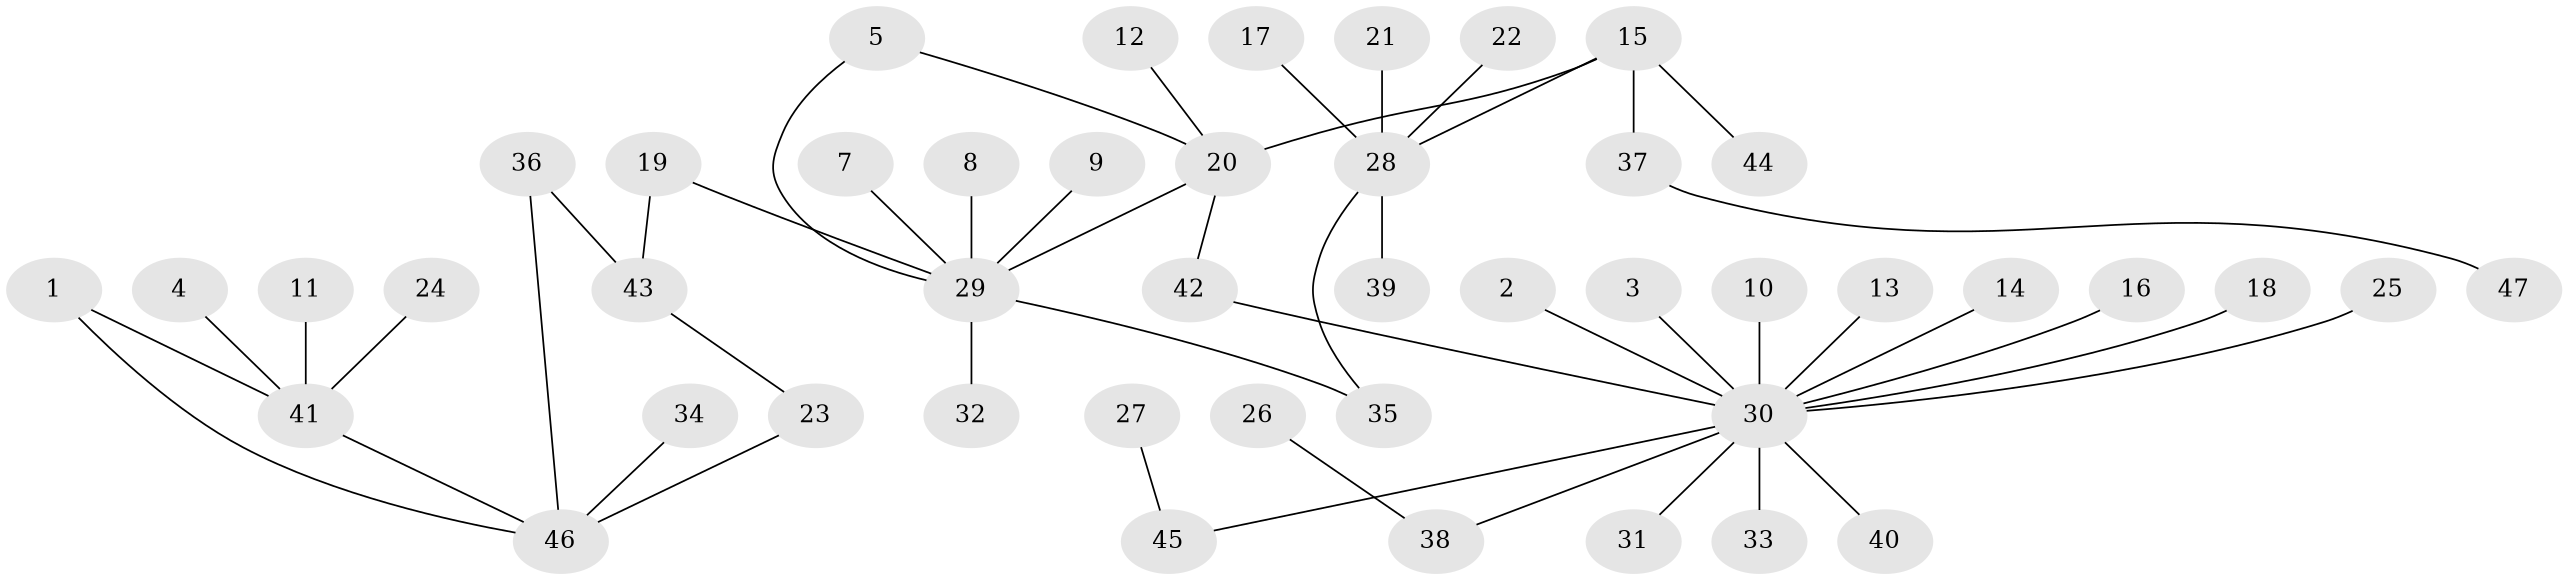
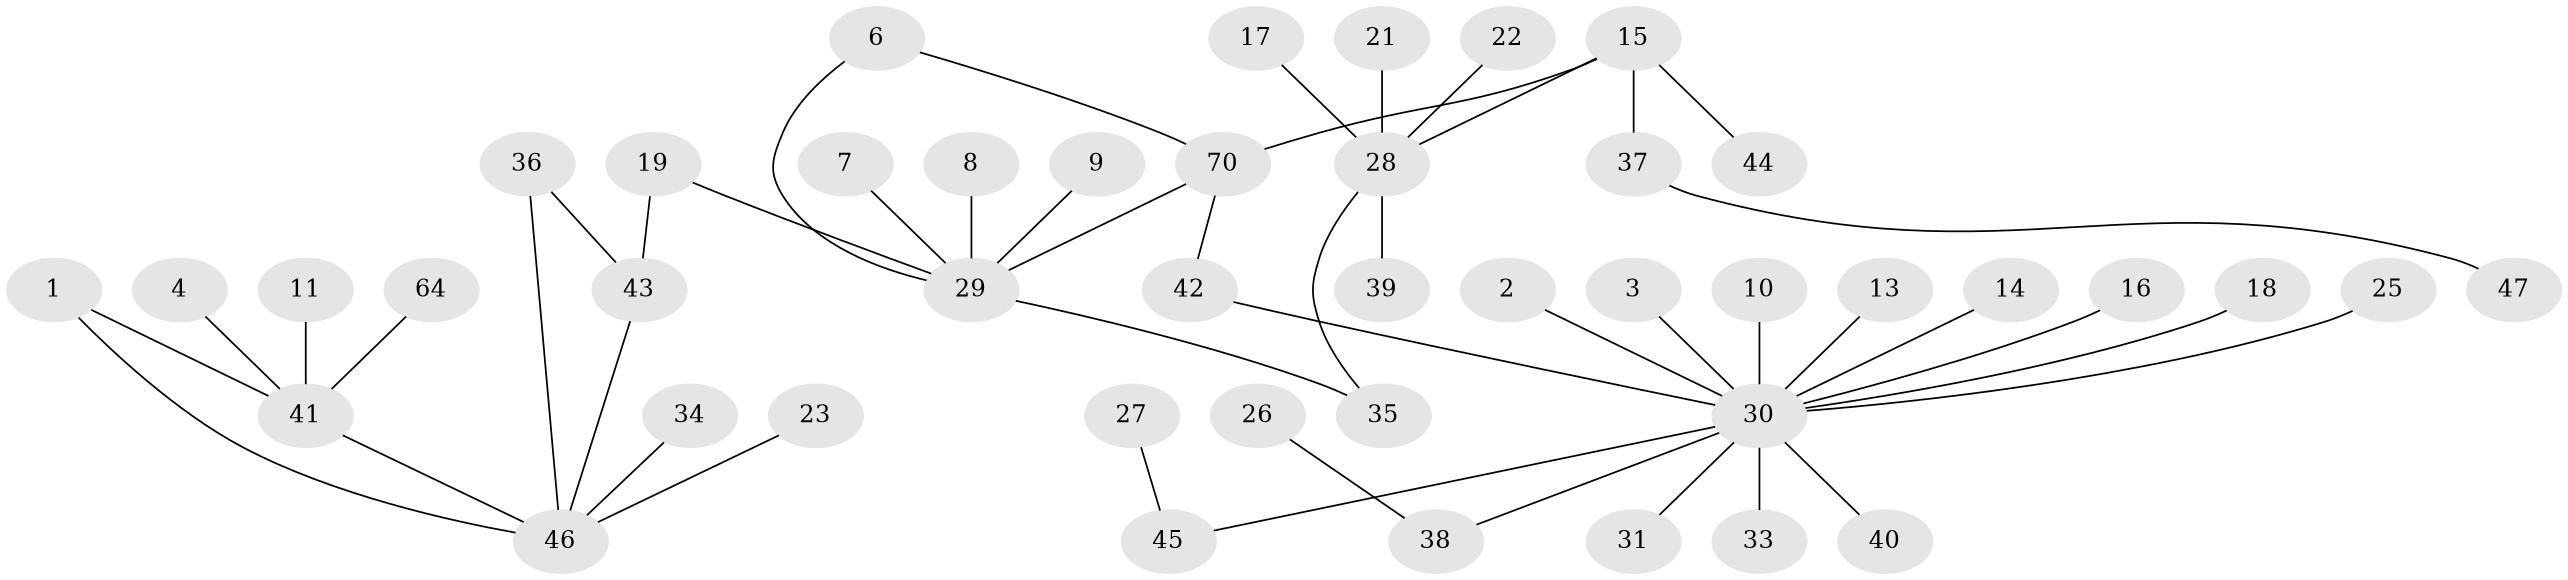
(877, 38) -> (877, 38)
(1130, 38) -> none
(1223, 164) -> (1223, 164)
(432, 290) -> (432, 290)
(728, 353) -> (600, 416)
(971, 416) -> none
